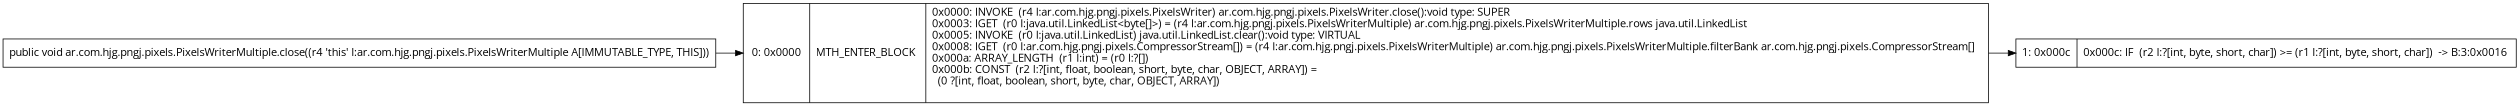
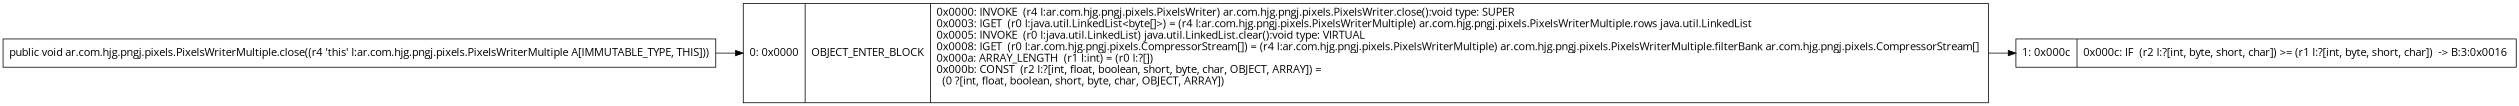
(865, 53) -> (868, 53)
